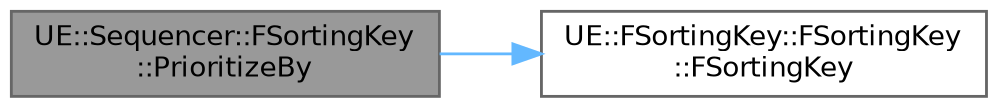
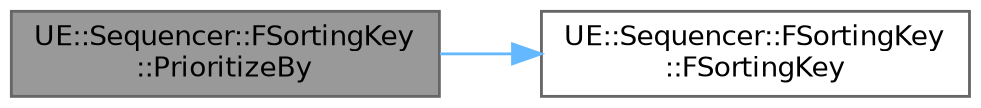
(764, 54) -> (755, 54)
